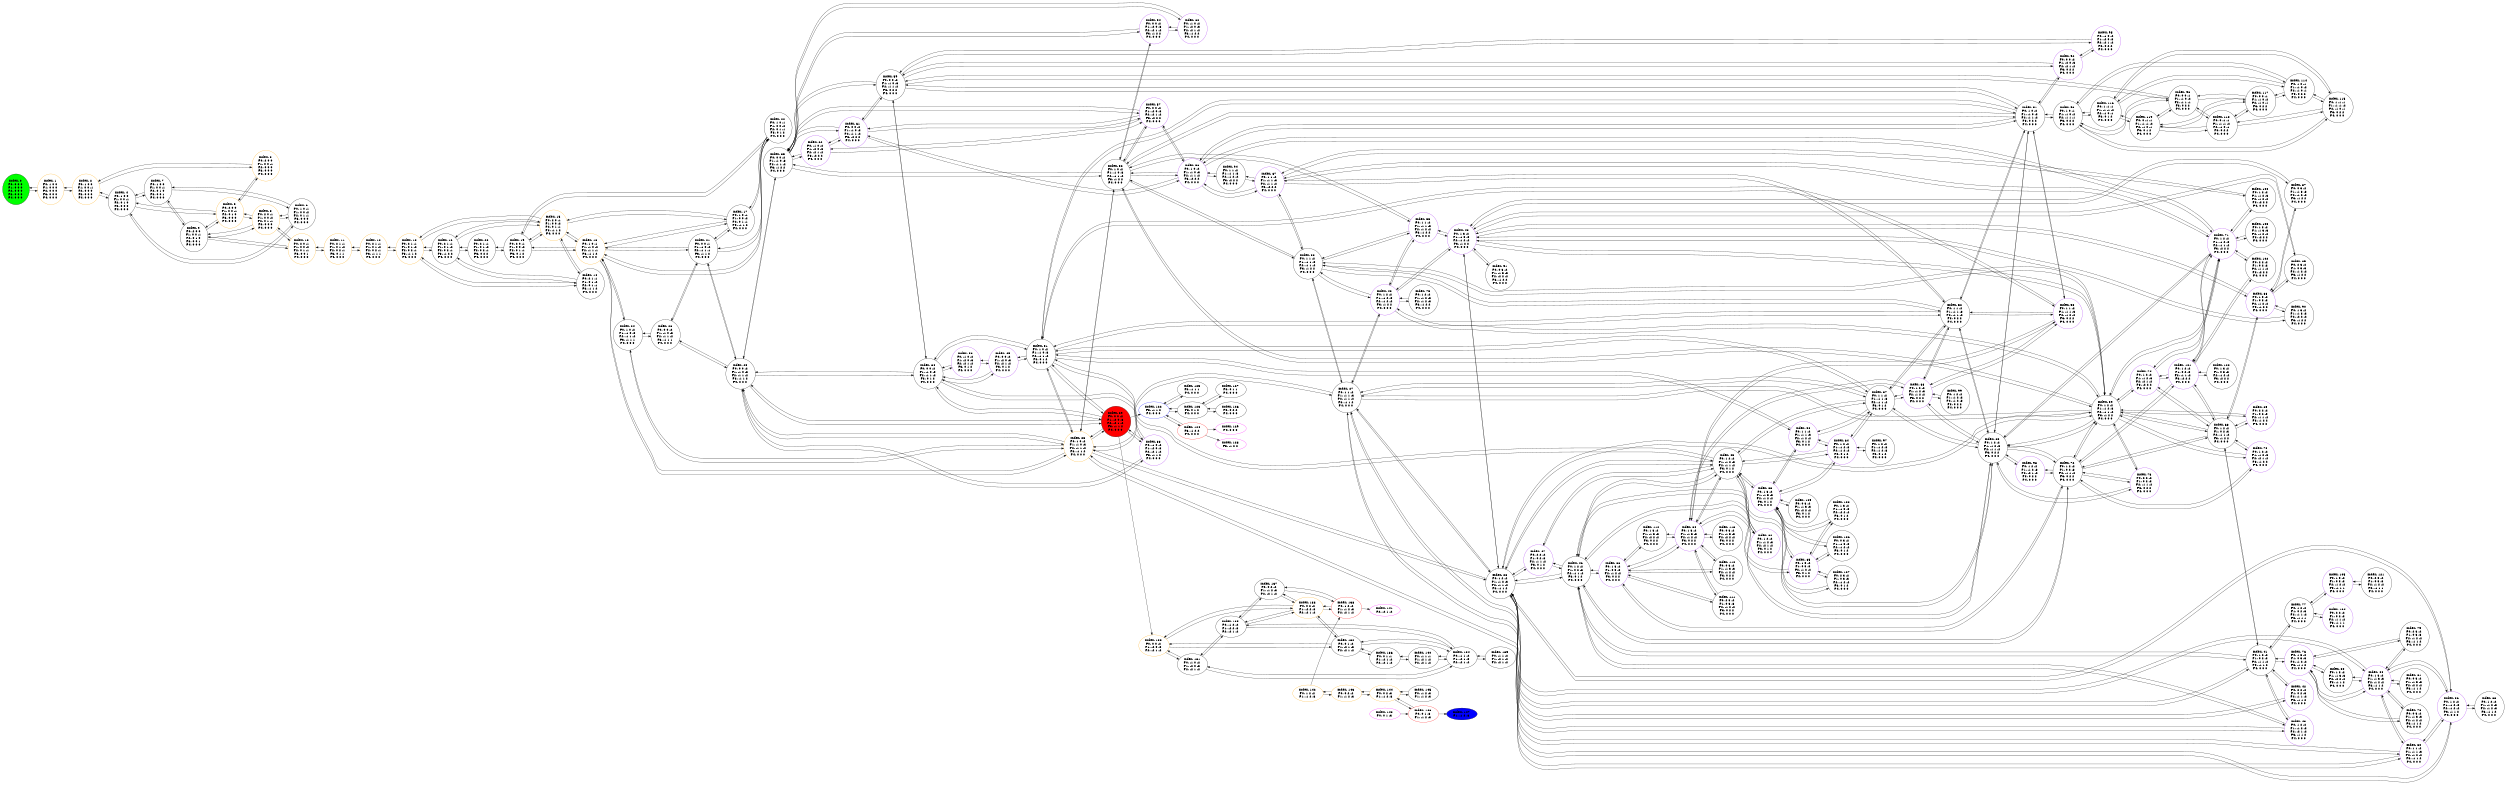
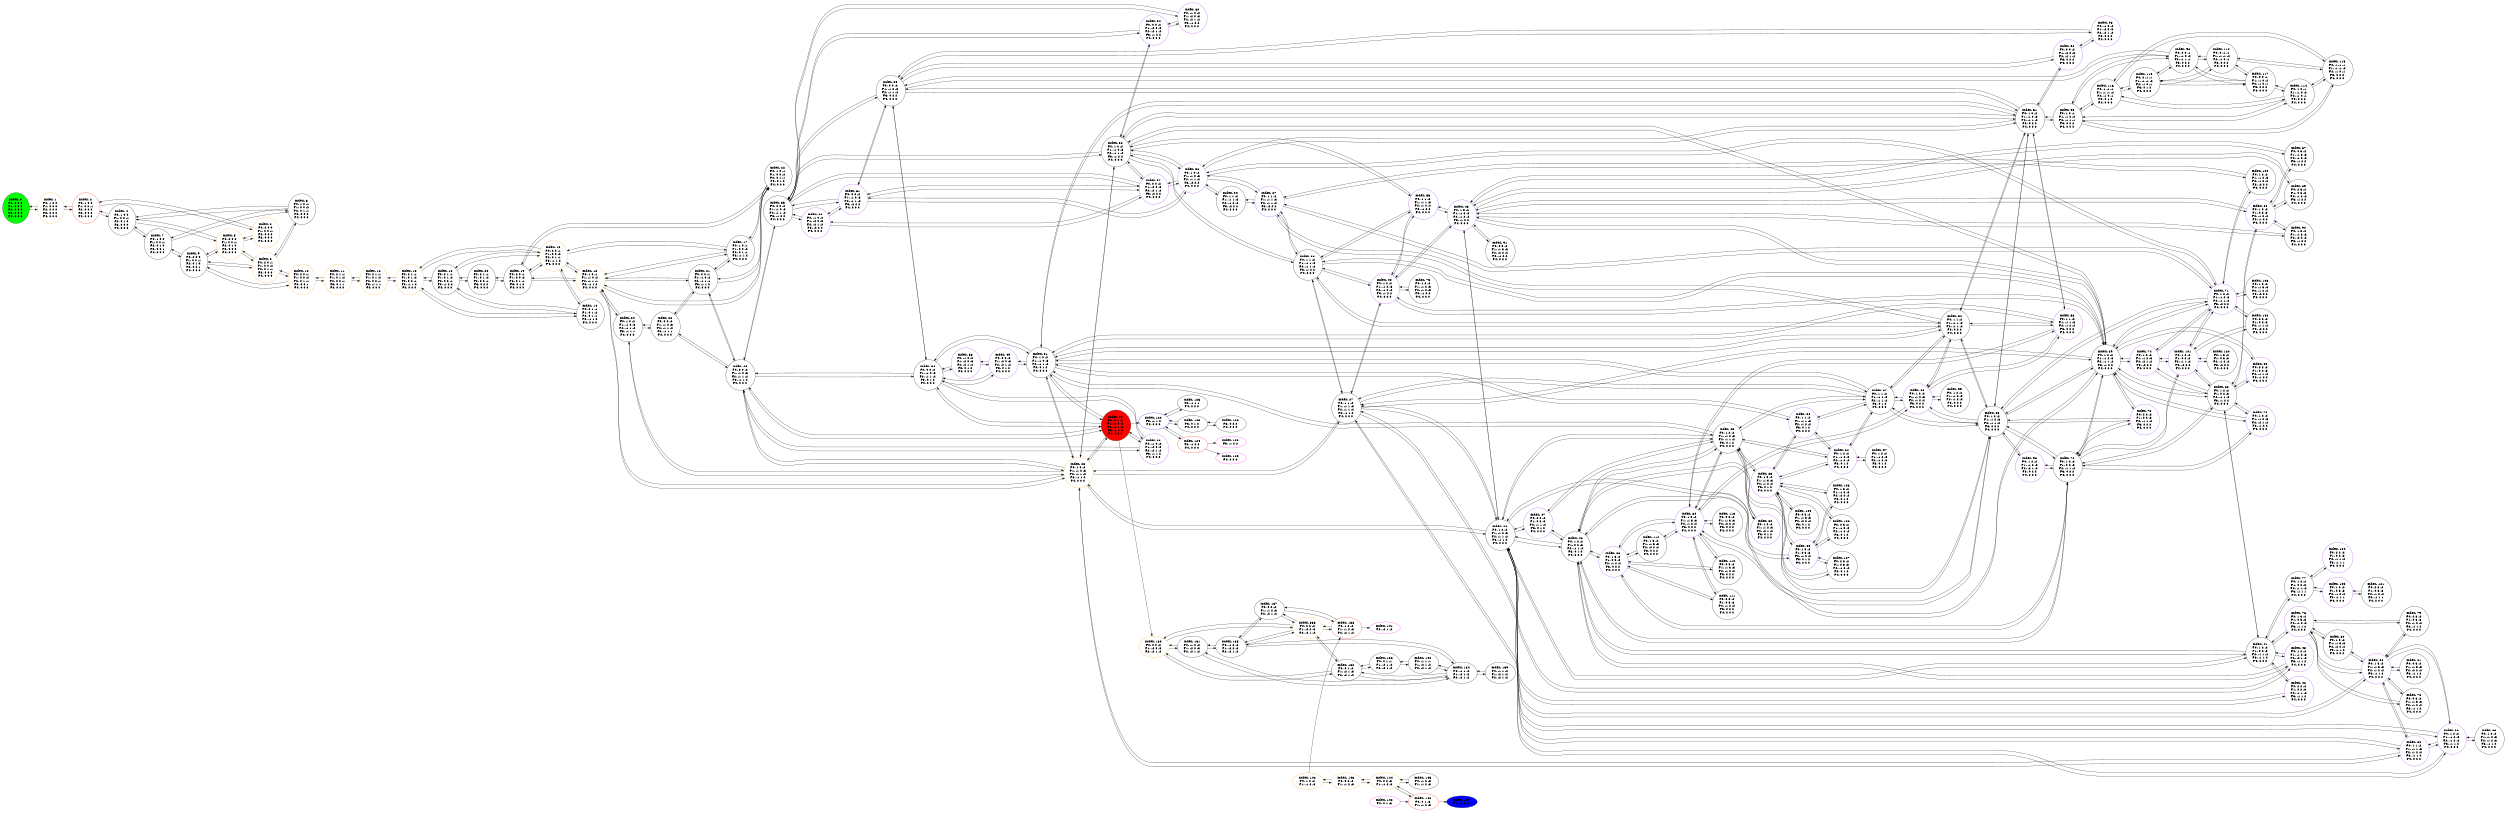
(86, 189) -> (86, 208)
(1231, 390) -> none
(1308, 608) -> (1308, 628)
